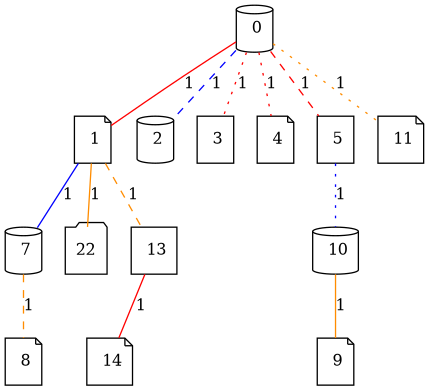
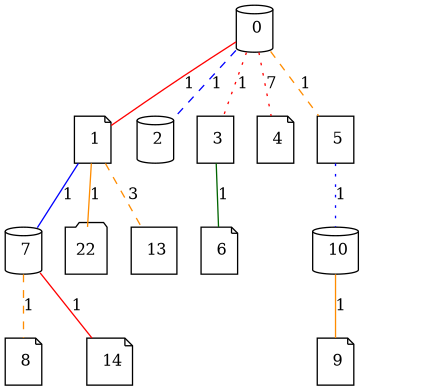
(272, 84) -> (272, 84)
(295, 84) -> (295, 84)
(401, 140) -> none
(133, 195) -> (133, 195)
none -> (219, 251)
(132, 306) -> (66, 305)
